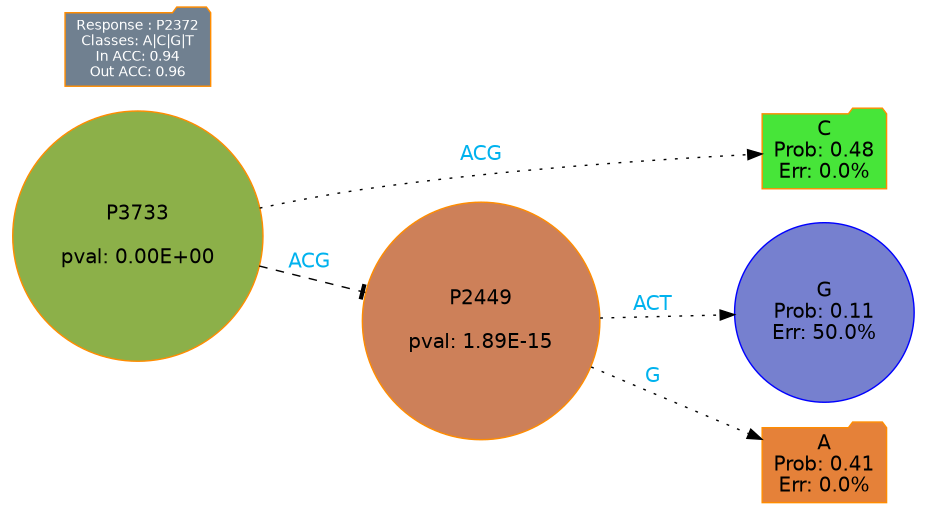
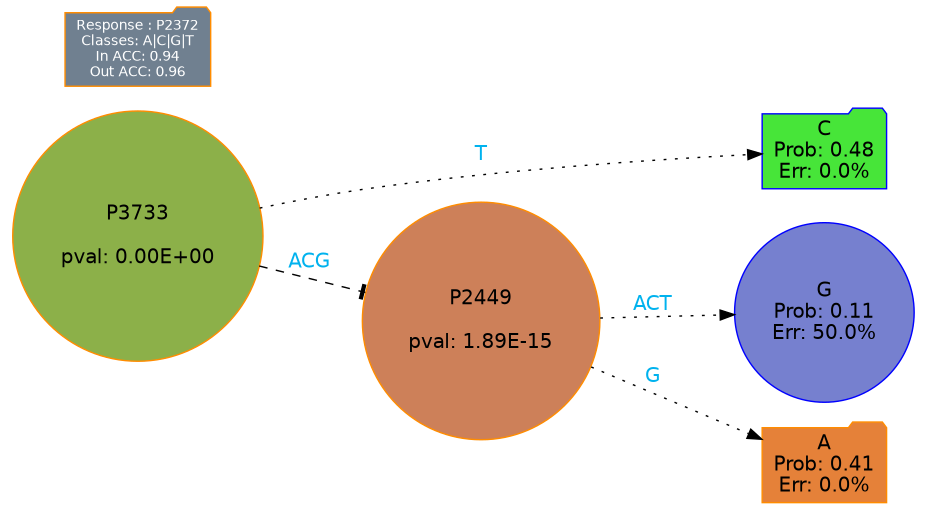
(824, 151) -> (824, 151)
(481, 155) -> (481, 155)
